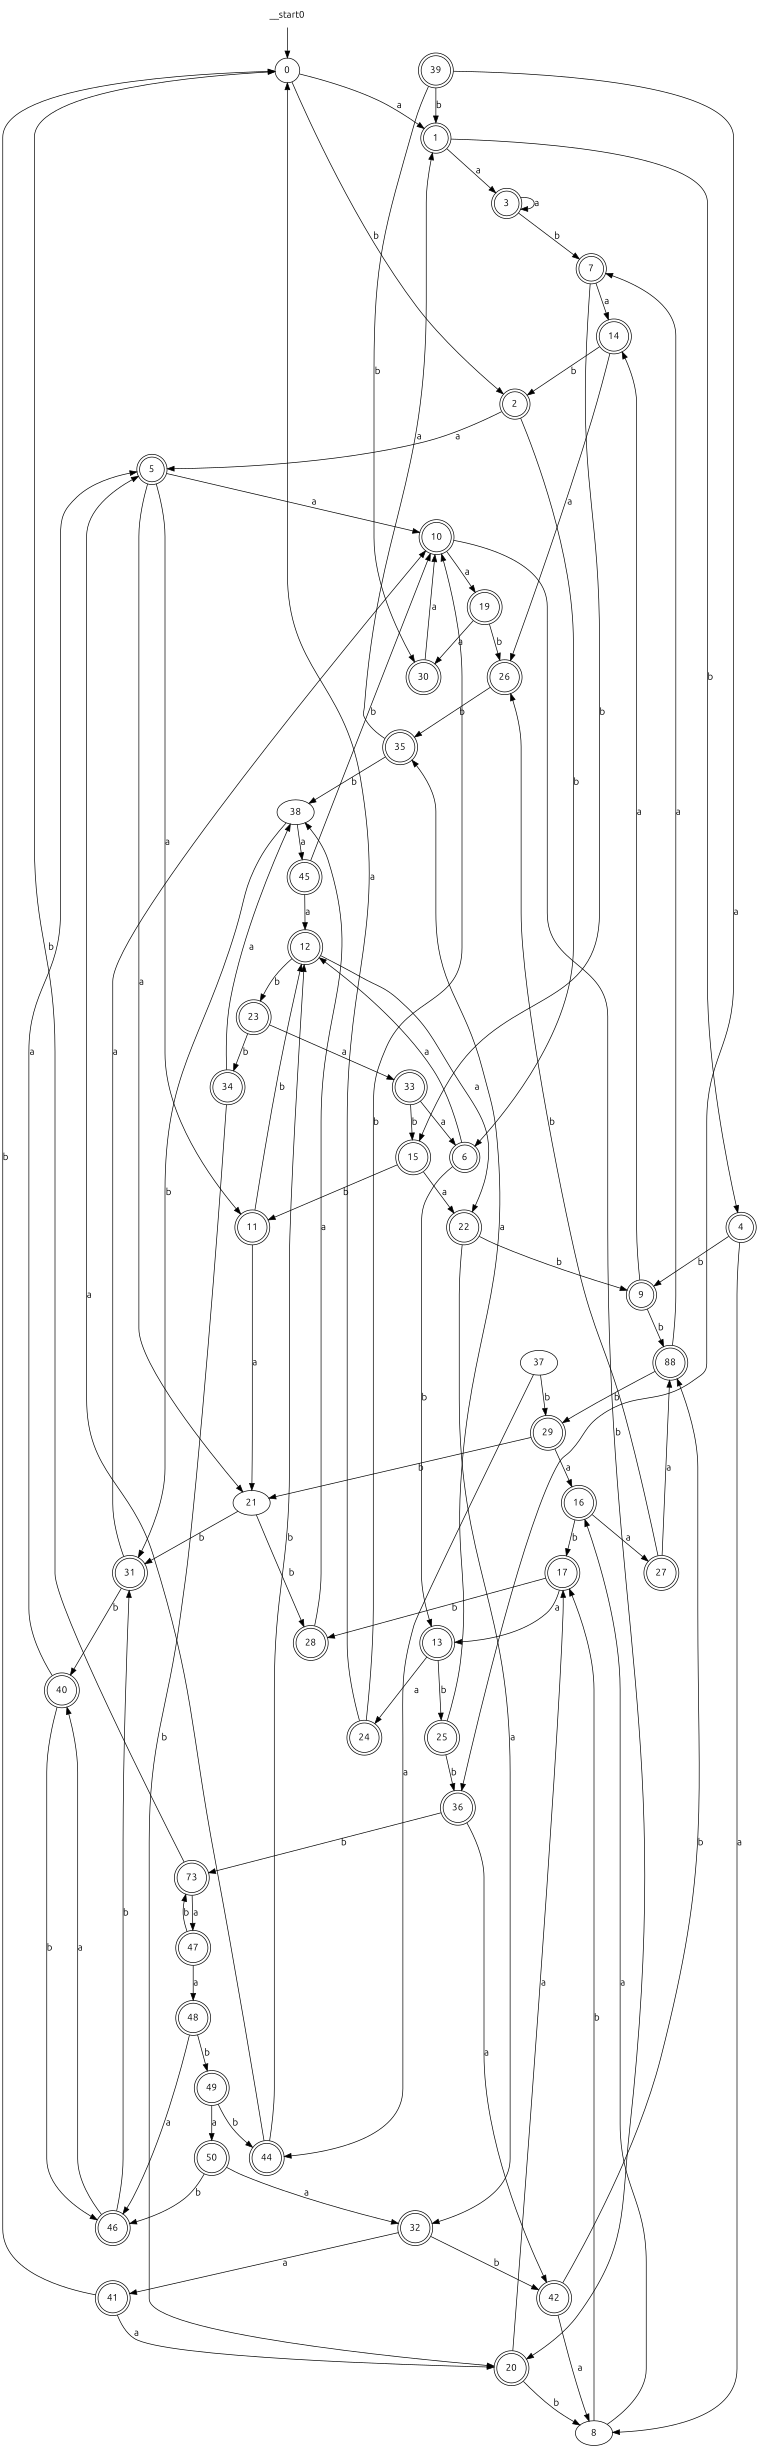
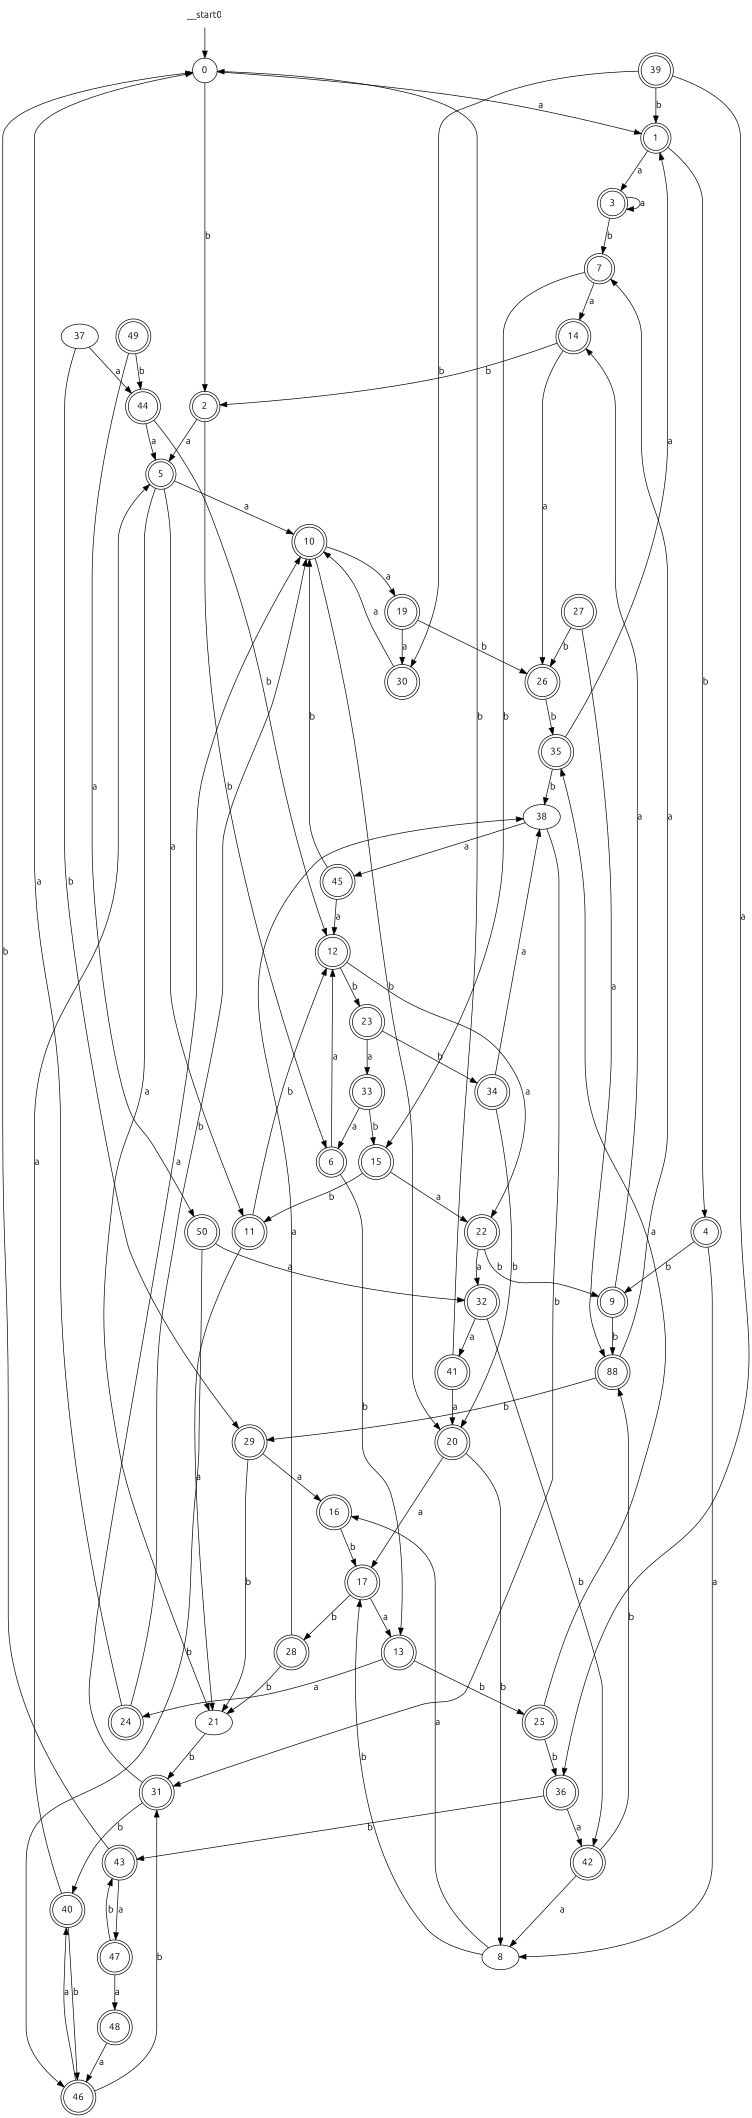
(617, 1536) -> none
(279, 1568) -> (258, 1690)
(192, 1878) -> (120, 1863)
(202, 2050) -> none
